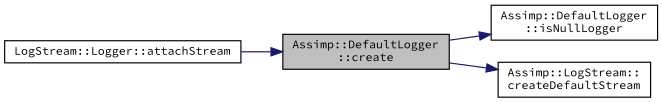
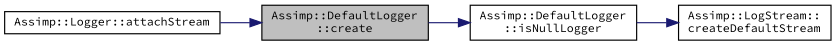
(123, 52) -> (112, 23)
(468, 65) -> (652, 23)
